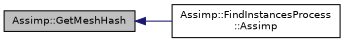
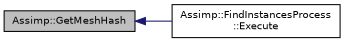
(256, 21) -> (256, 21)
